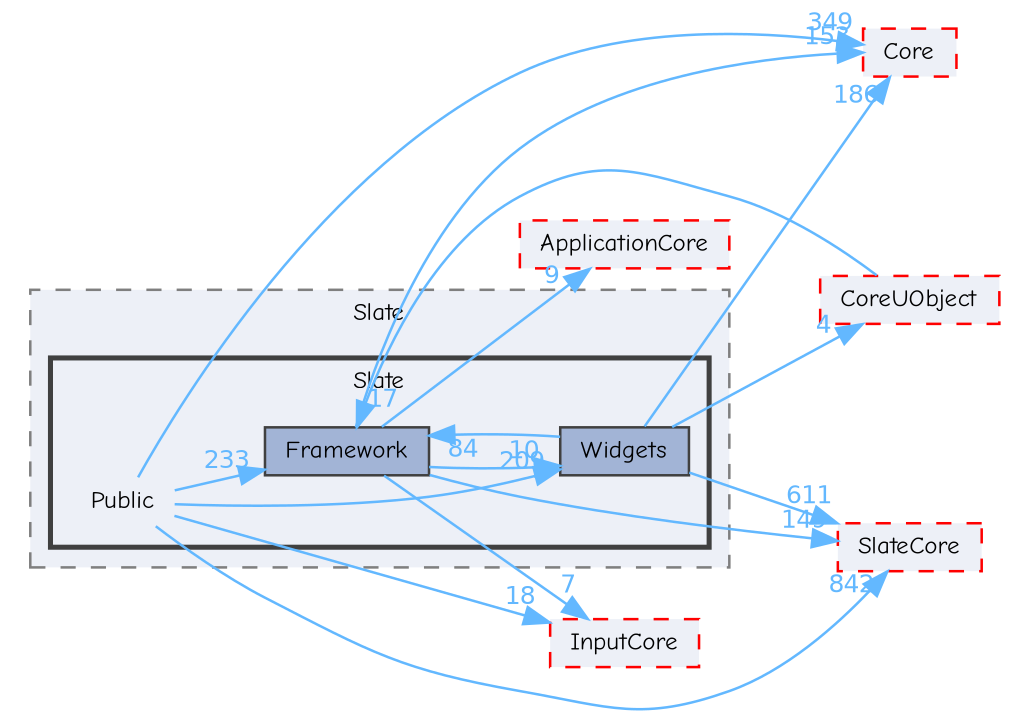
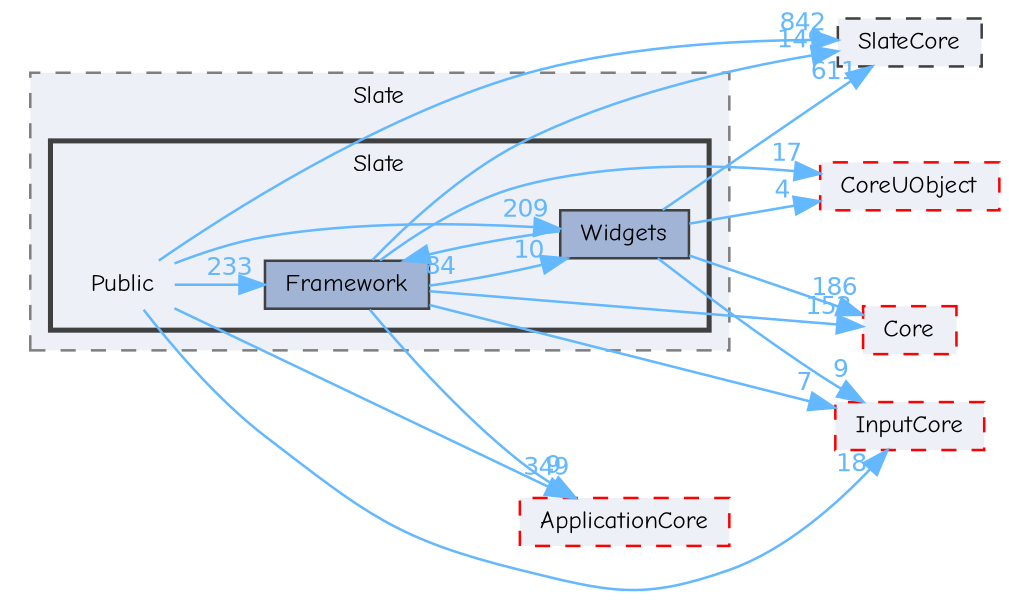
(418, 137) -> (361, 398)
(577, 174) -> (577, 175)
none -> (762, 335)
(910, 547) -> (910, 42)
